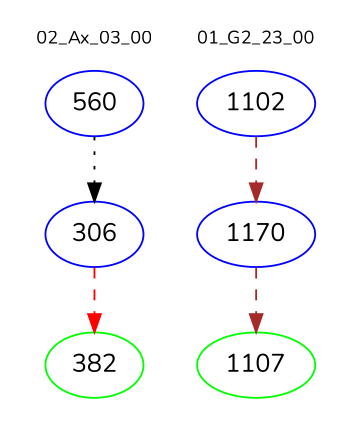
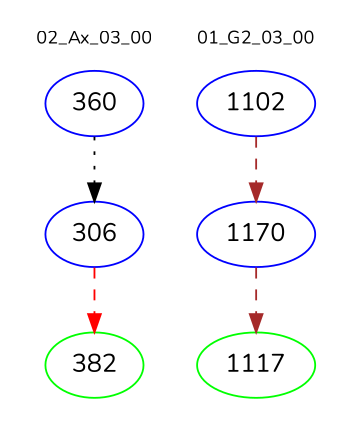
(256, 39) -> (256, 39)
(94, 104) -> (94, 104)
(256, 365) -> (256, 365)
